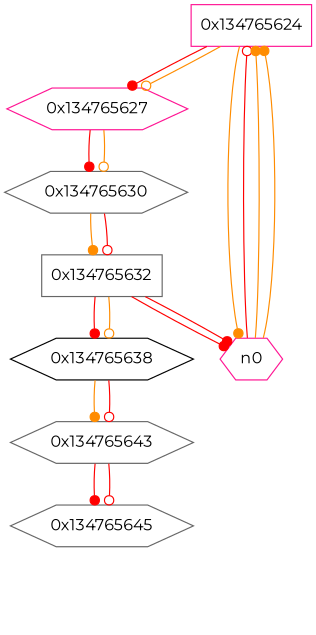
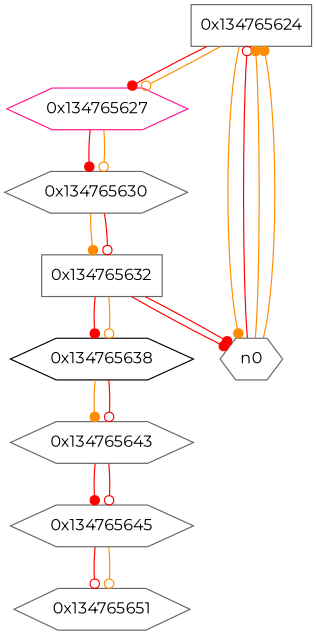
(251, 25) -> (251, 25)
(251, 359) -> (251, 359)
none -> (102, 609)
